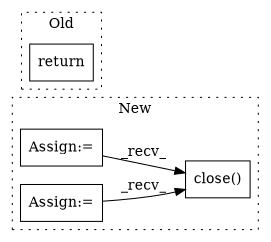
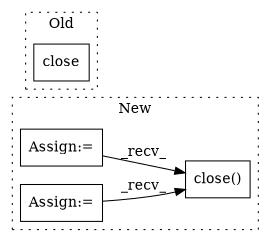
(61, 63) -> (61, 63)
